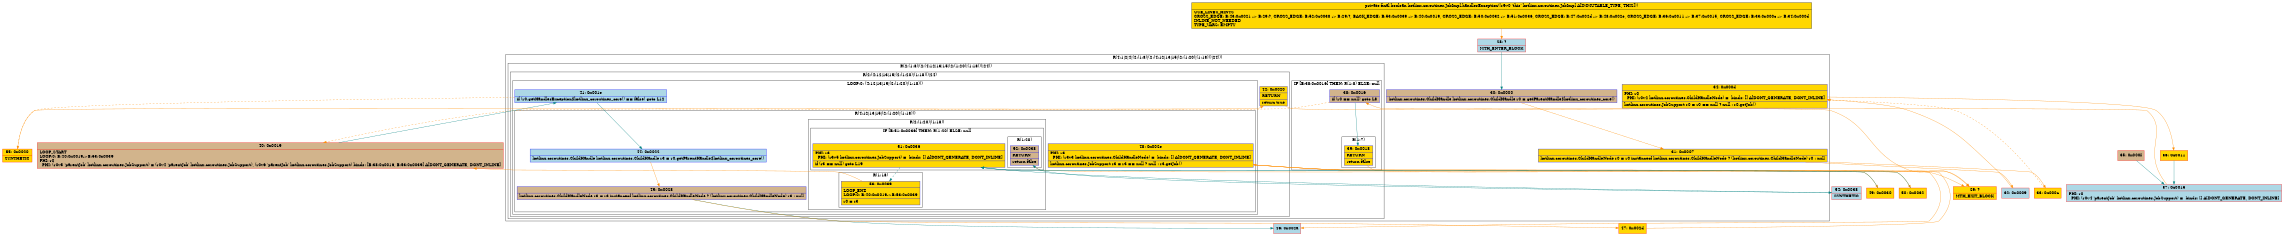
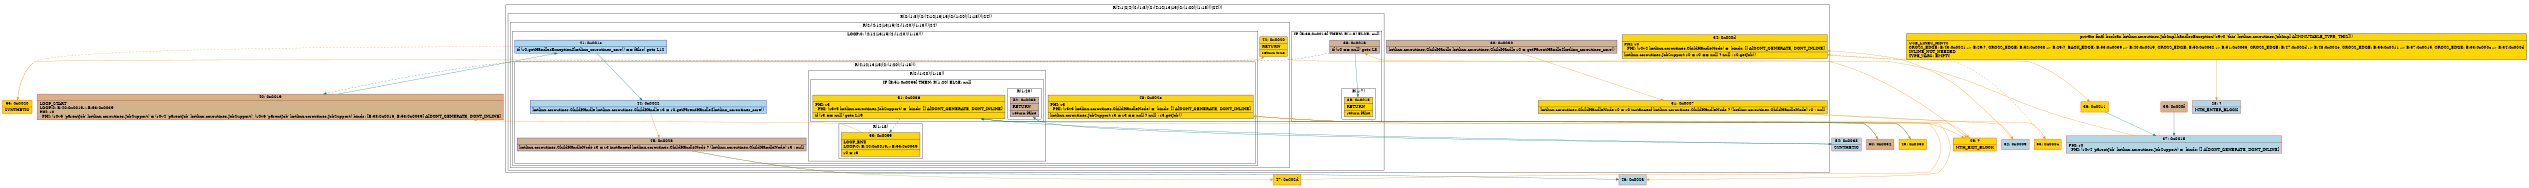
(1502, 69) -> none
(827, 109) -> (827, 61)
(1913, 193) -> (1880, 144)
